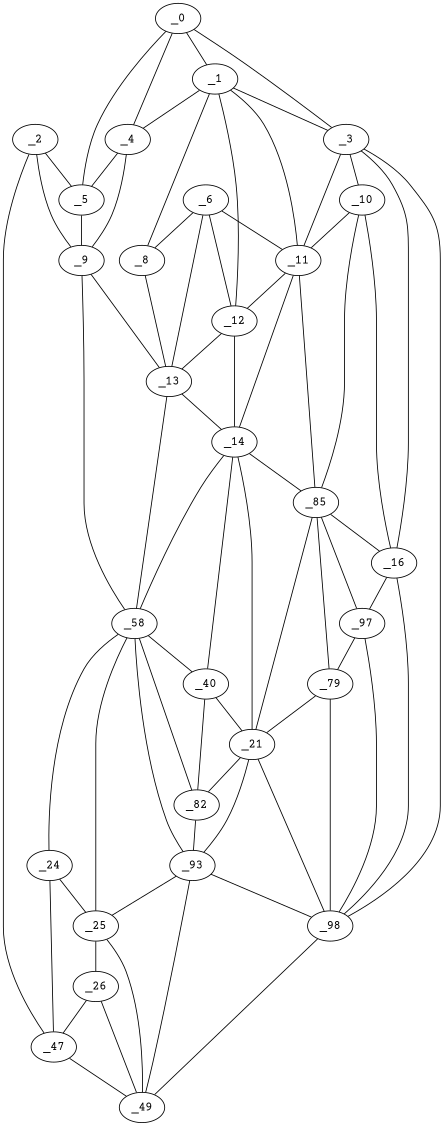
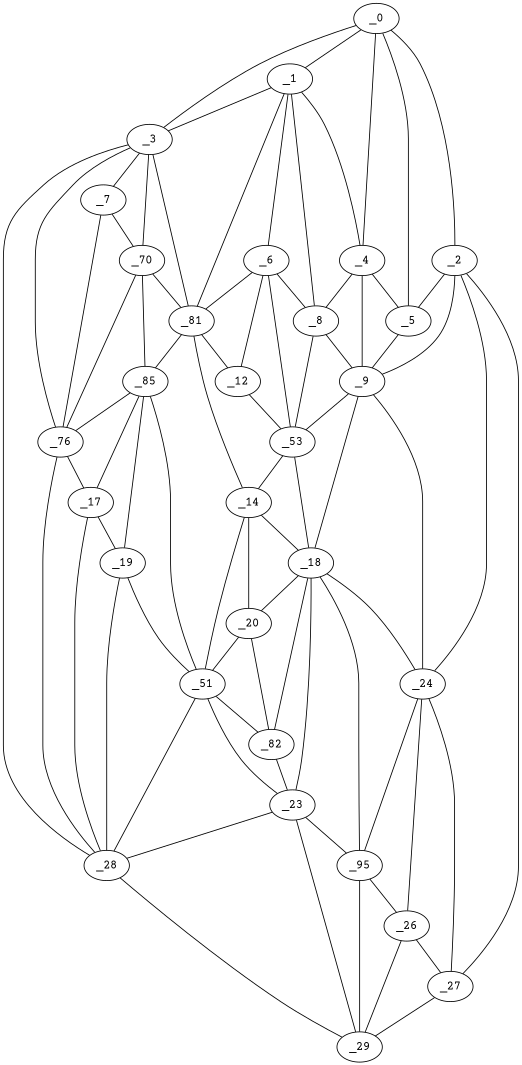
none -> (443, 131)
(237, 199) -> (278, 170)
none -> (103, 200)
(362, 200) -> (142, 260)
(298, 260) -> (192, 321)
none -> (339, 291)
none -> (339, 351)
(169, 381) -> (292, 442)
(234, 381) -> none
(275, 472) -> none
none -> (487, 478)
none -> (423, 525)
(394, 563) -> (60, 442)
(134, 623) -> (311, 563)
(362, 623) -> (91, 502)
(206, 684) -> (249, 623)
(330, 684) -> (123, 563)
(252, 744) -> (203, 684)
none -> (415, 805)
(192, 865) -> (292, 805)
(96, 926) -> (360, 865)
(330, 926) -> (107, 865)
(54, 1047) -> (450, 986)
(142, 1107) -> (360, 1047)
